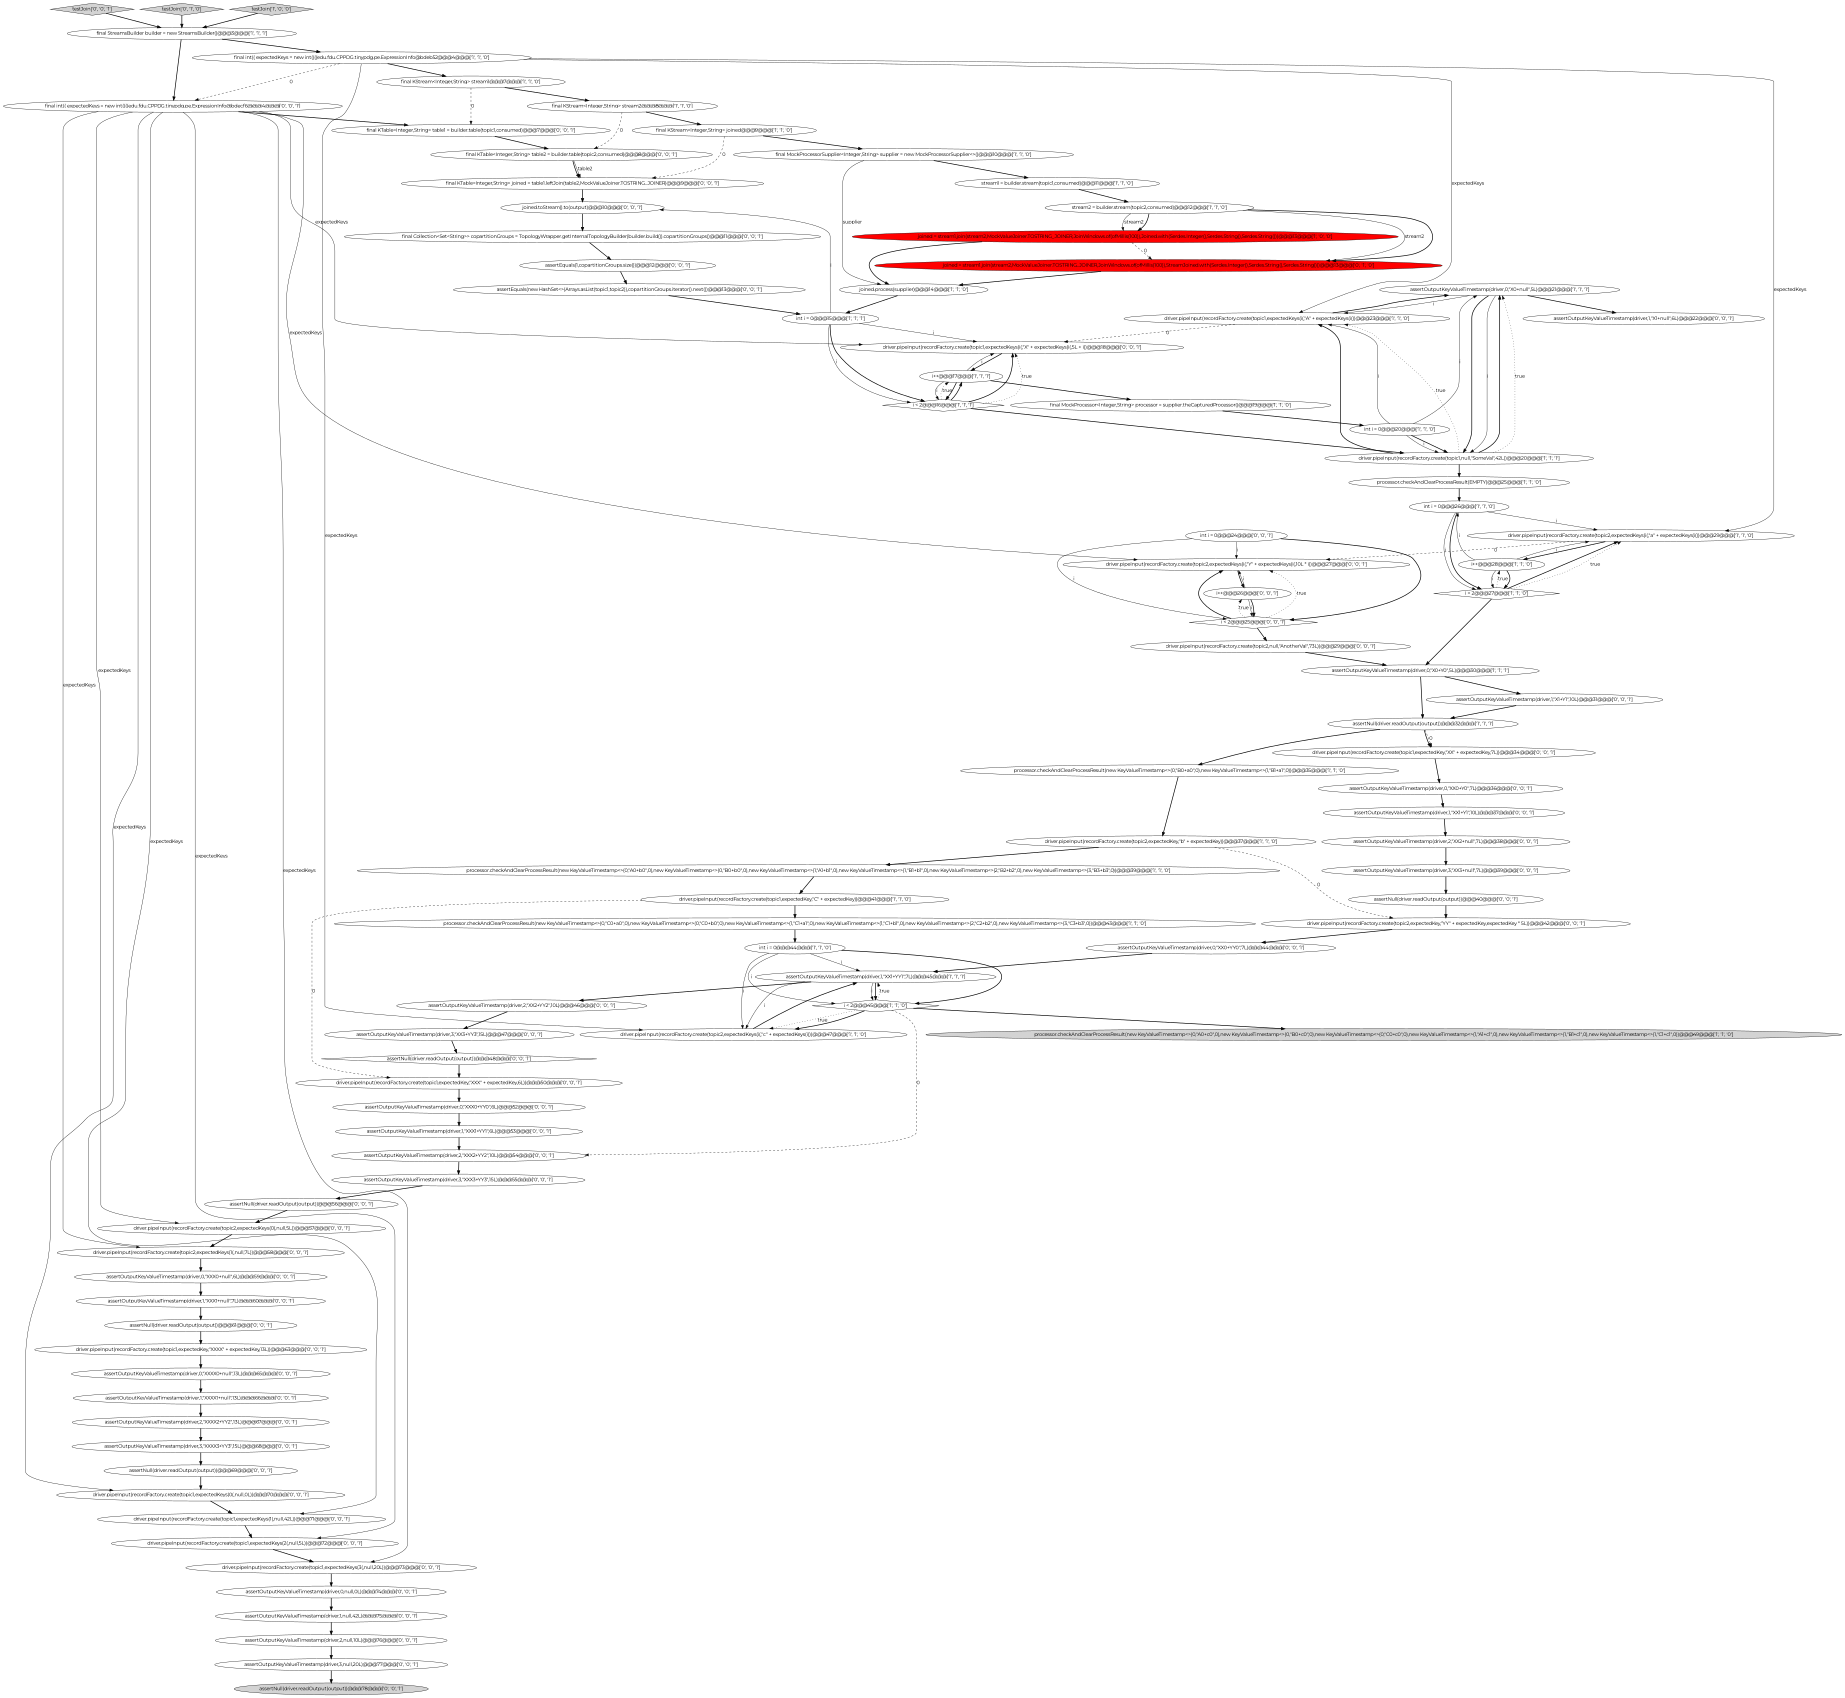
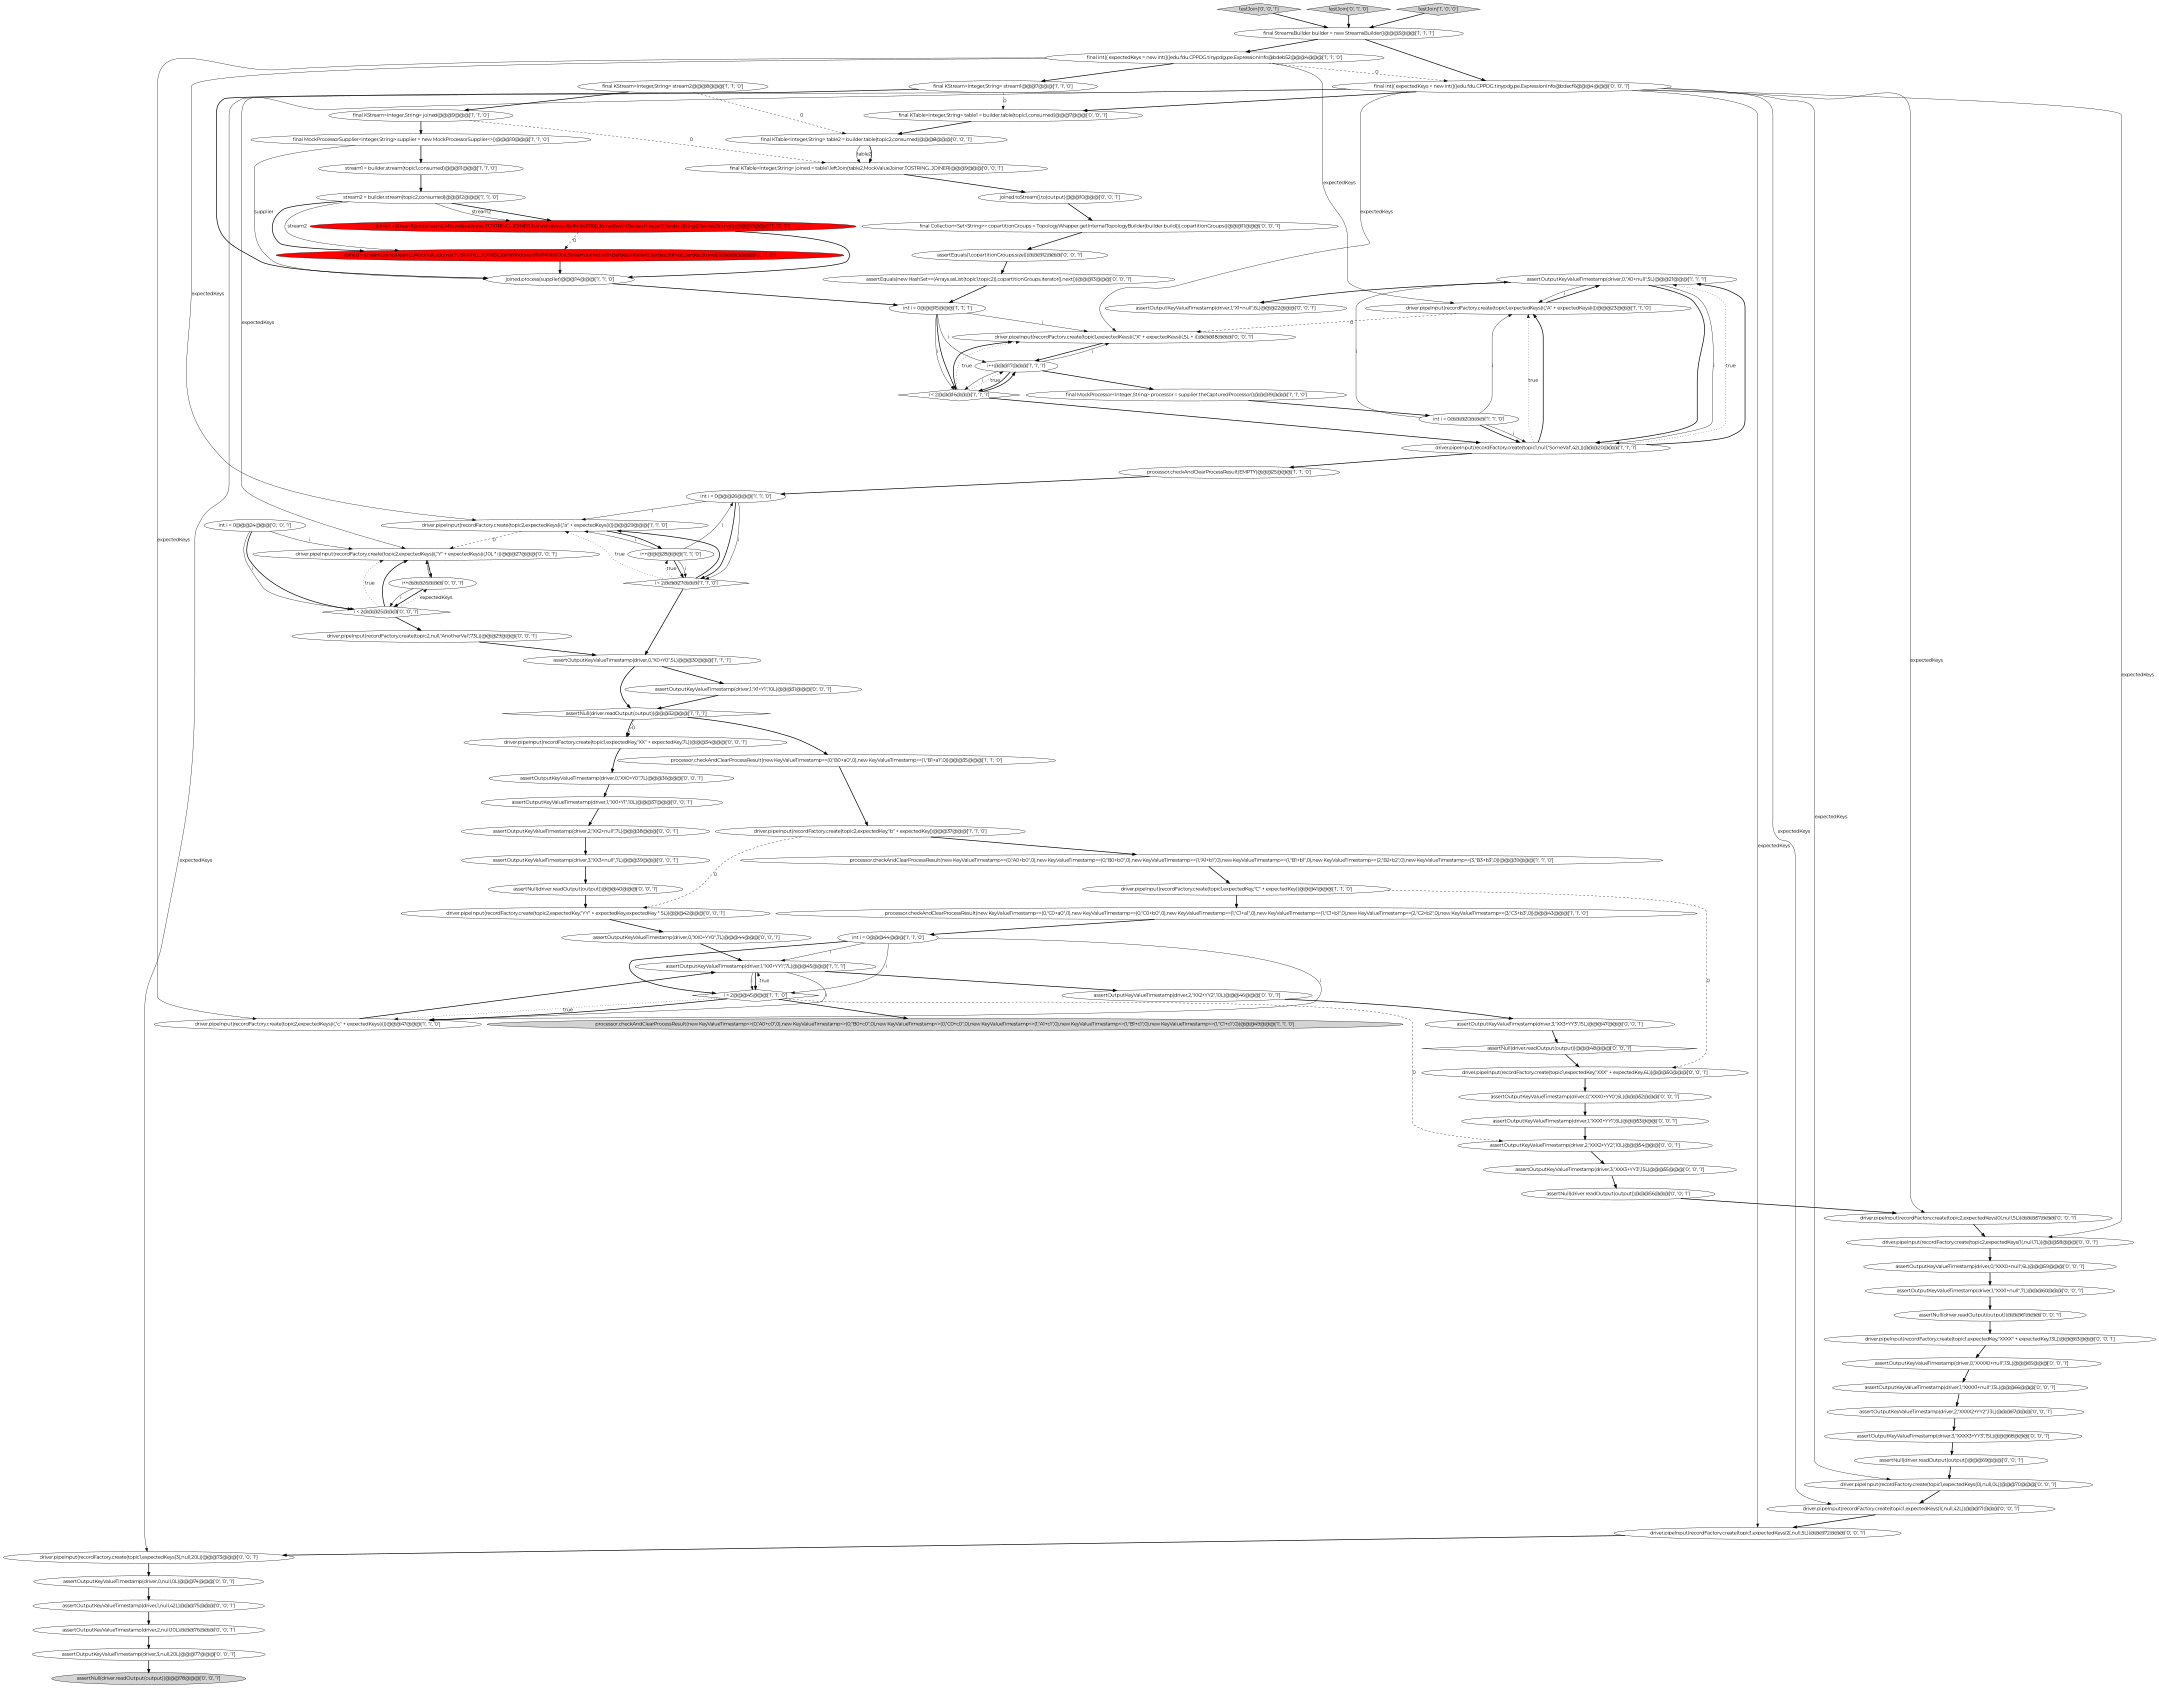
(545, 94) -> (227, 98)
(787, 220) -> (951, 346)
(1244, 608) -> (436, 598)
(1423, 724) -> (636, 714)
